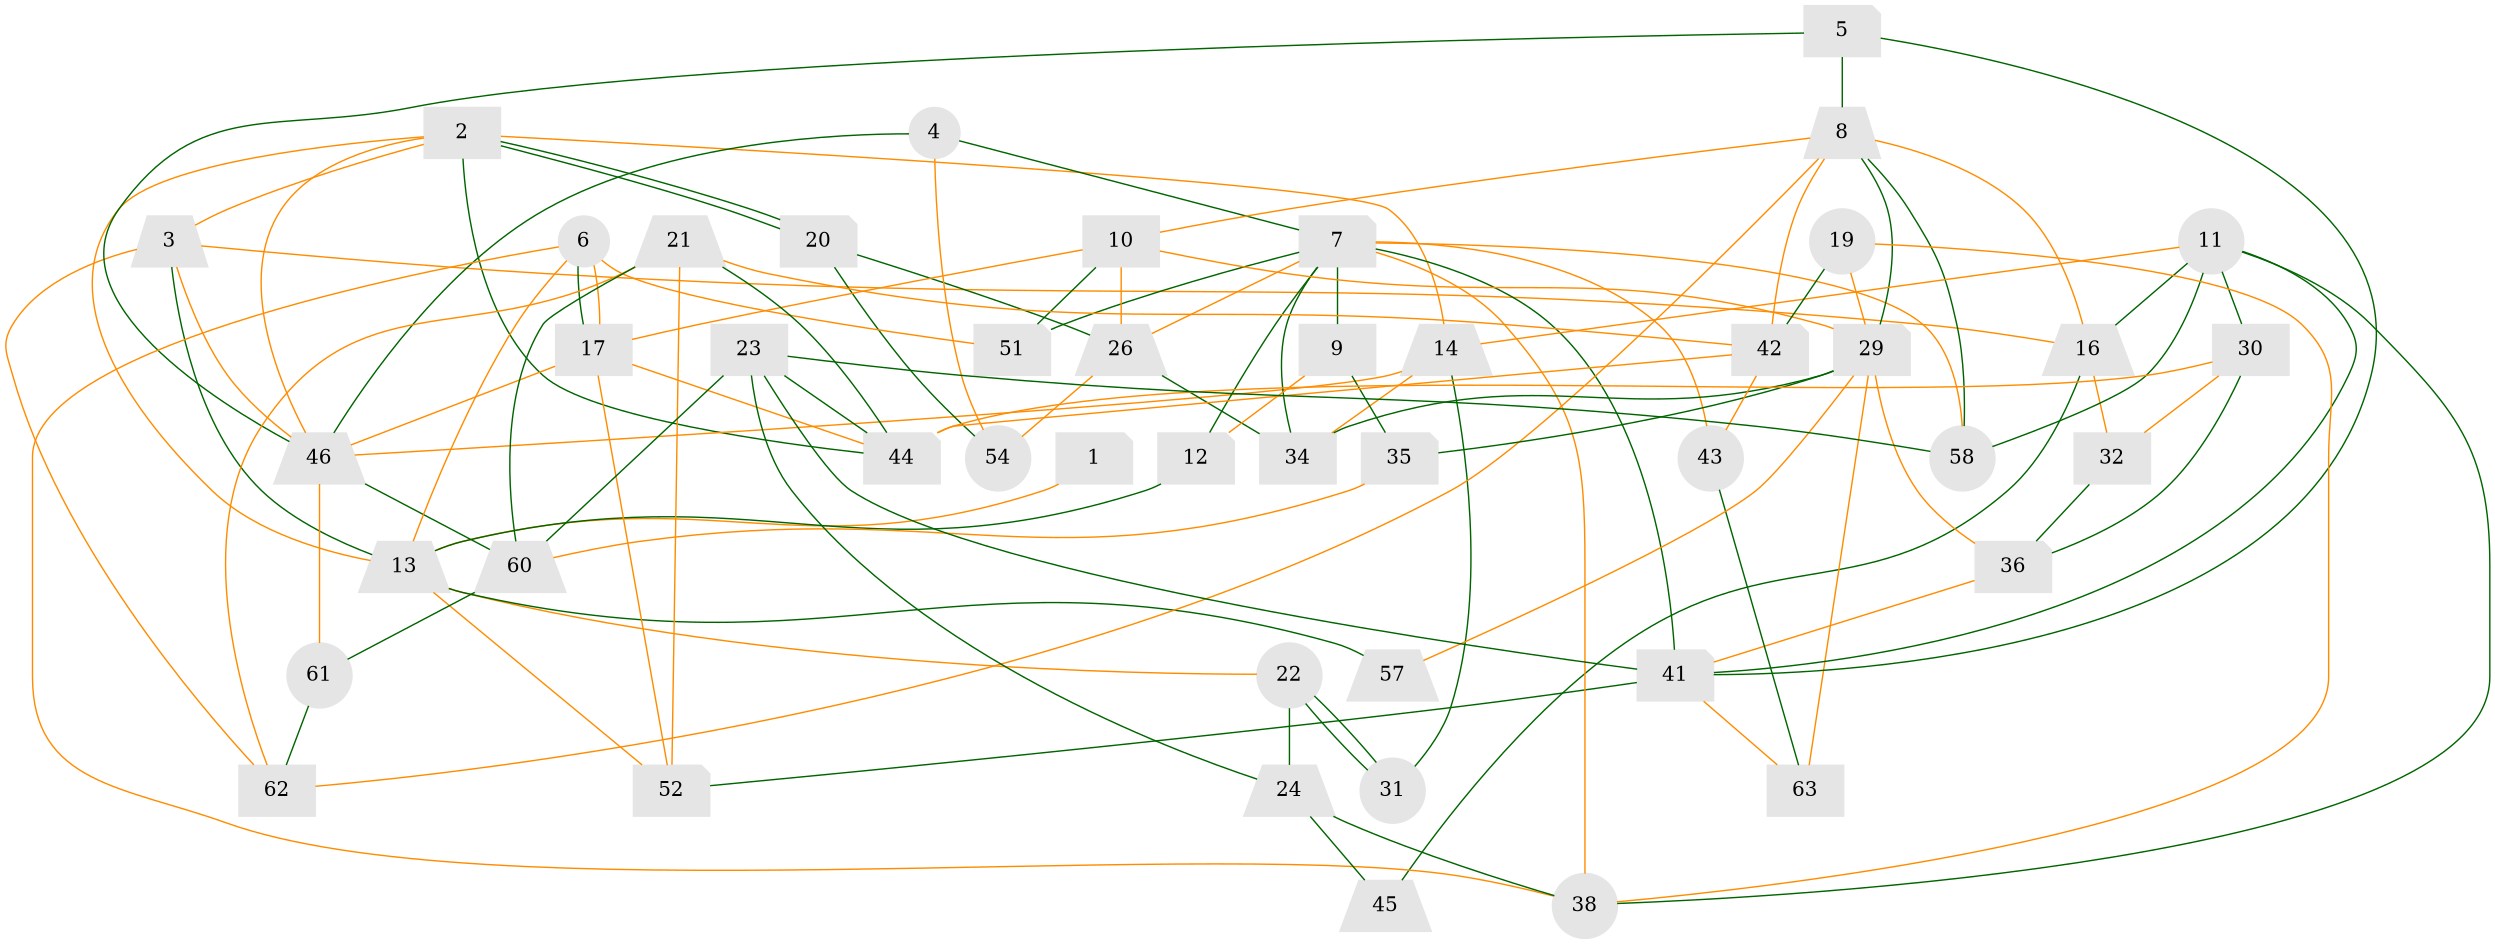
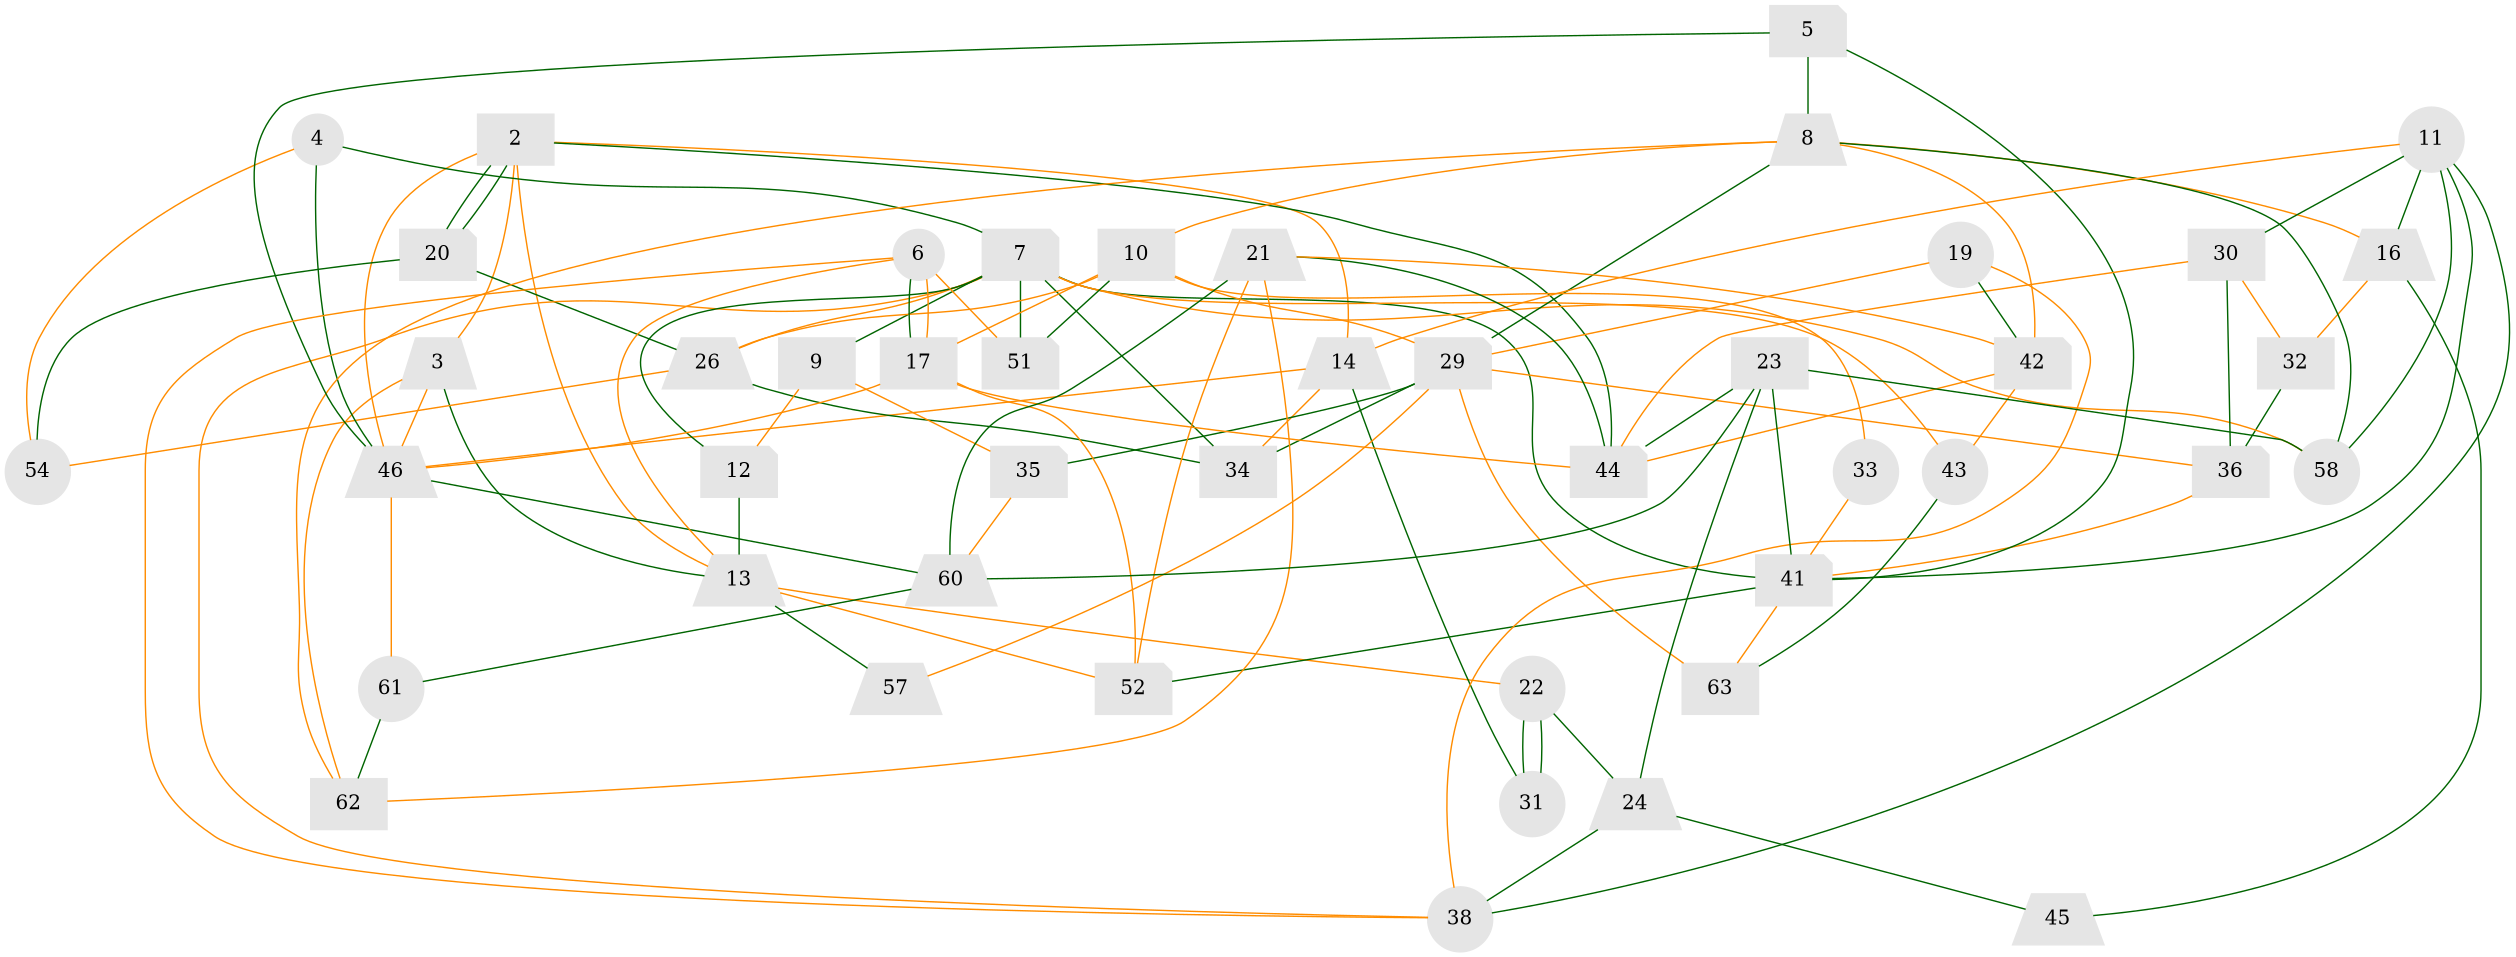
(1035, 290) -> none
(1369, 404) -> (896, 404)
(1094, 458) -> none
none -> (1866, 472)
